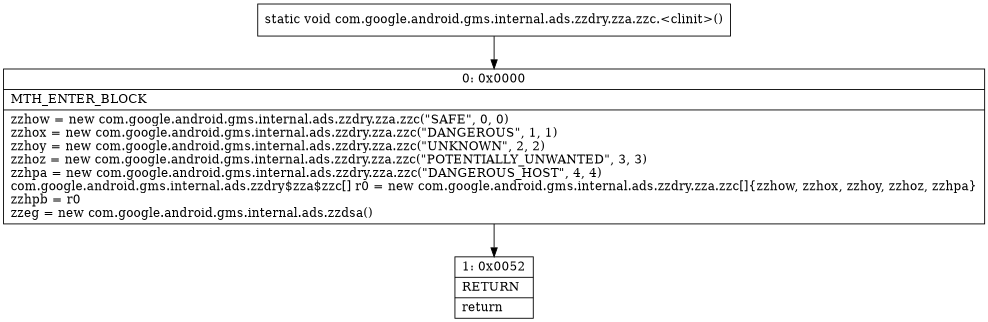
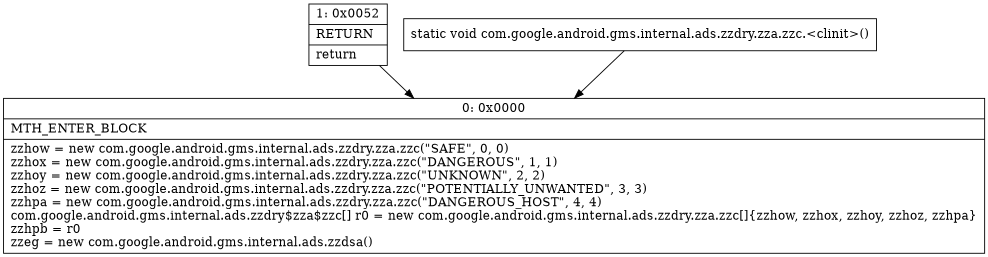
(494, 236) -> (393, 79)
